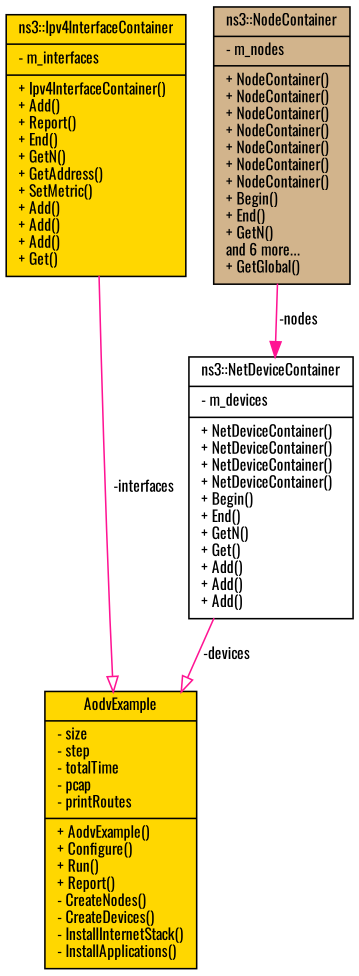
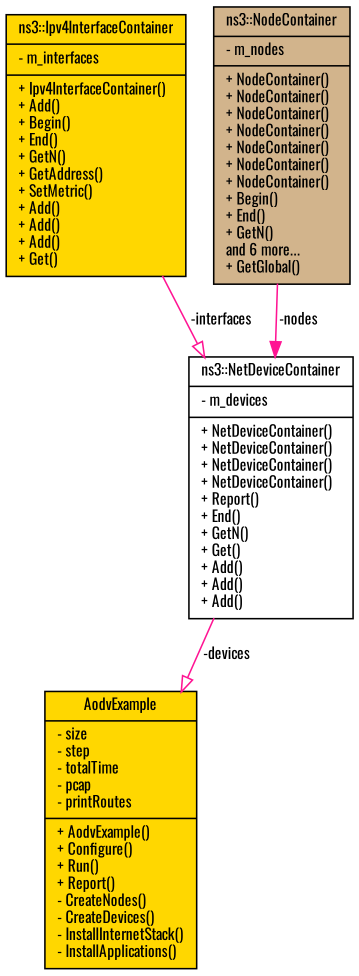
(47, 124) -> (45, 124)
(105, 476) -> (180, 310)
(228, 500) -> (230, 500)
